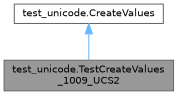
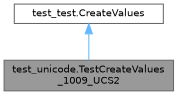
(89, 14) -> (89, 14)
